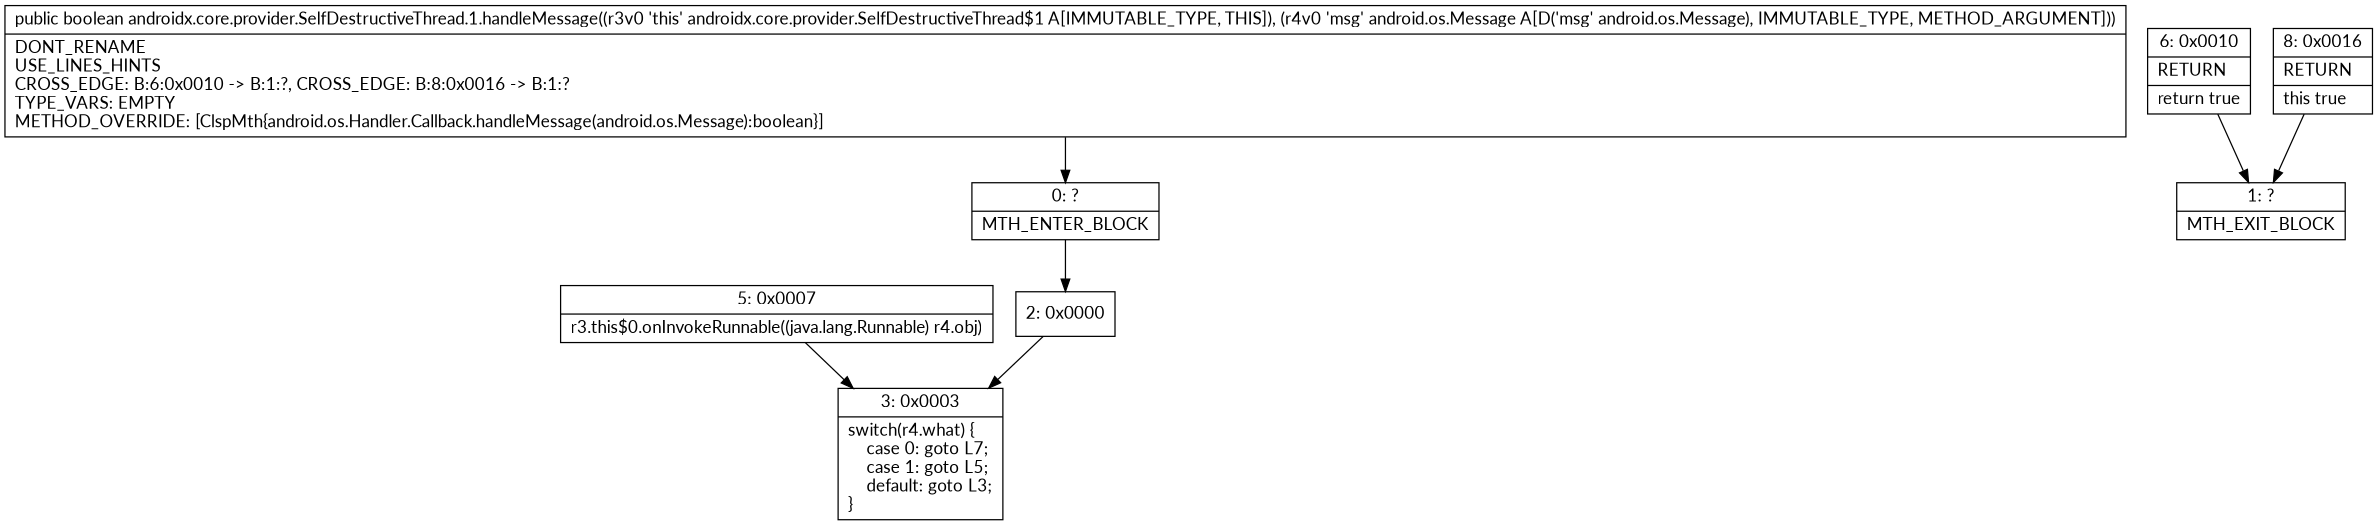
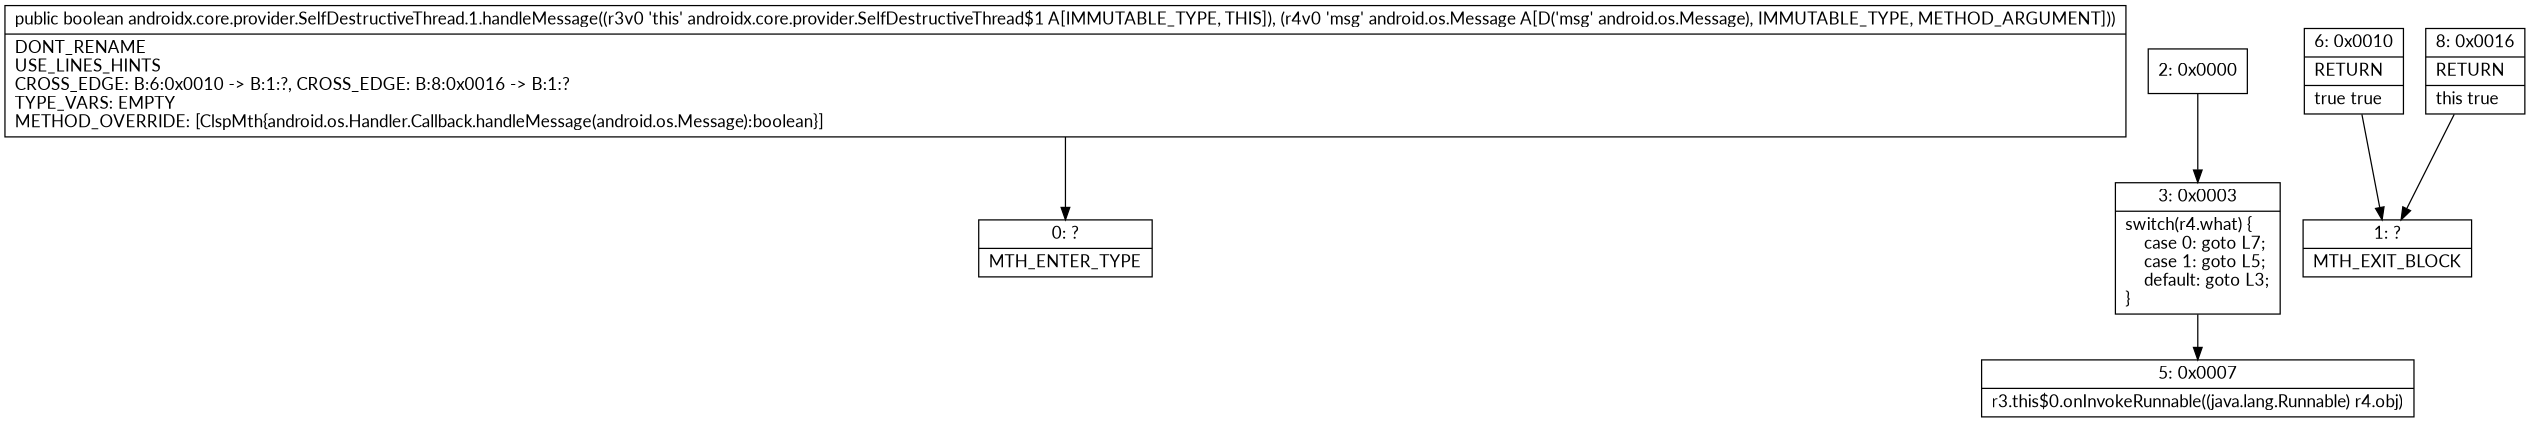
(2199, 99) -> (2348, 99)
(1065, 225) -> (1065, 262)
(1065, 259) -> none
(825, 361) -> (2198, 331)
